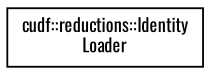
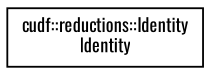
(105, 37) -> (105, 37)
